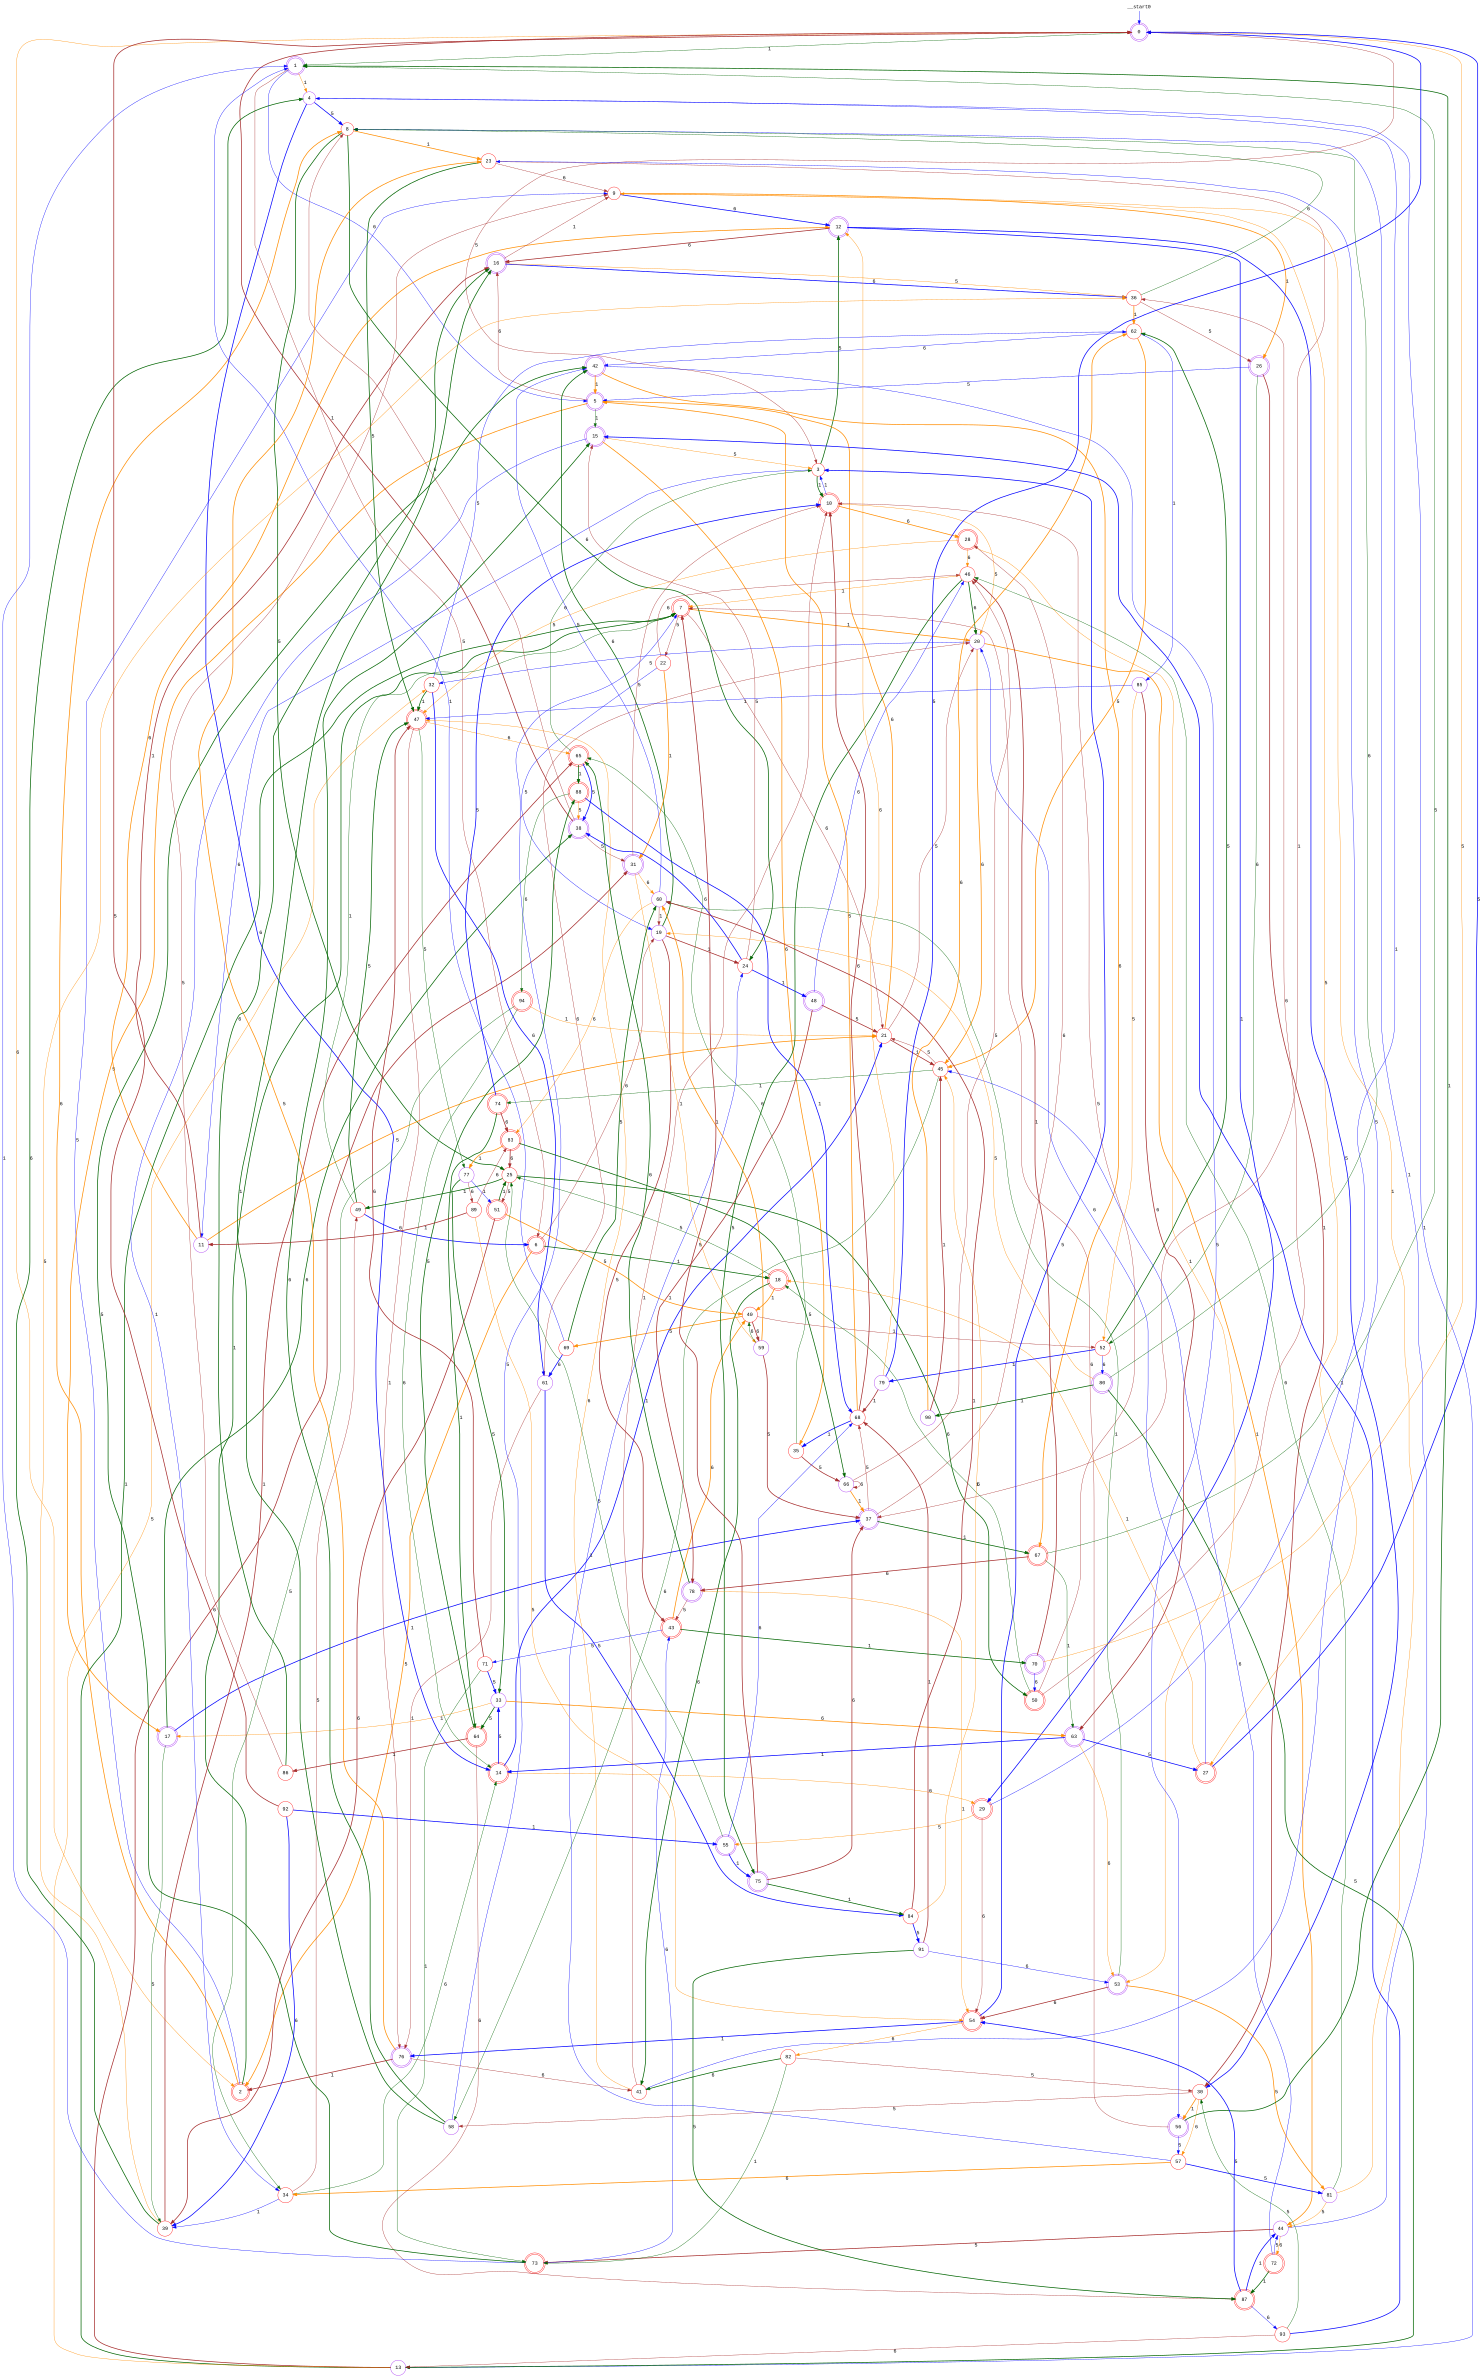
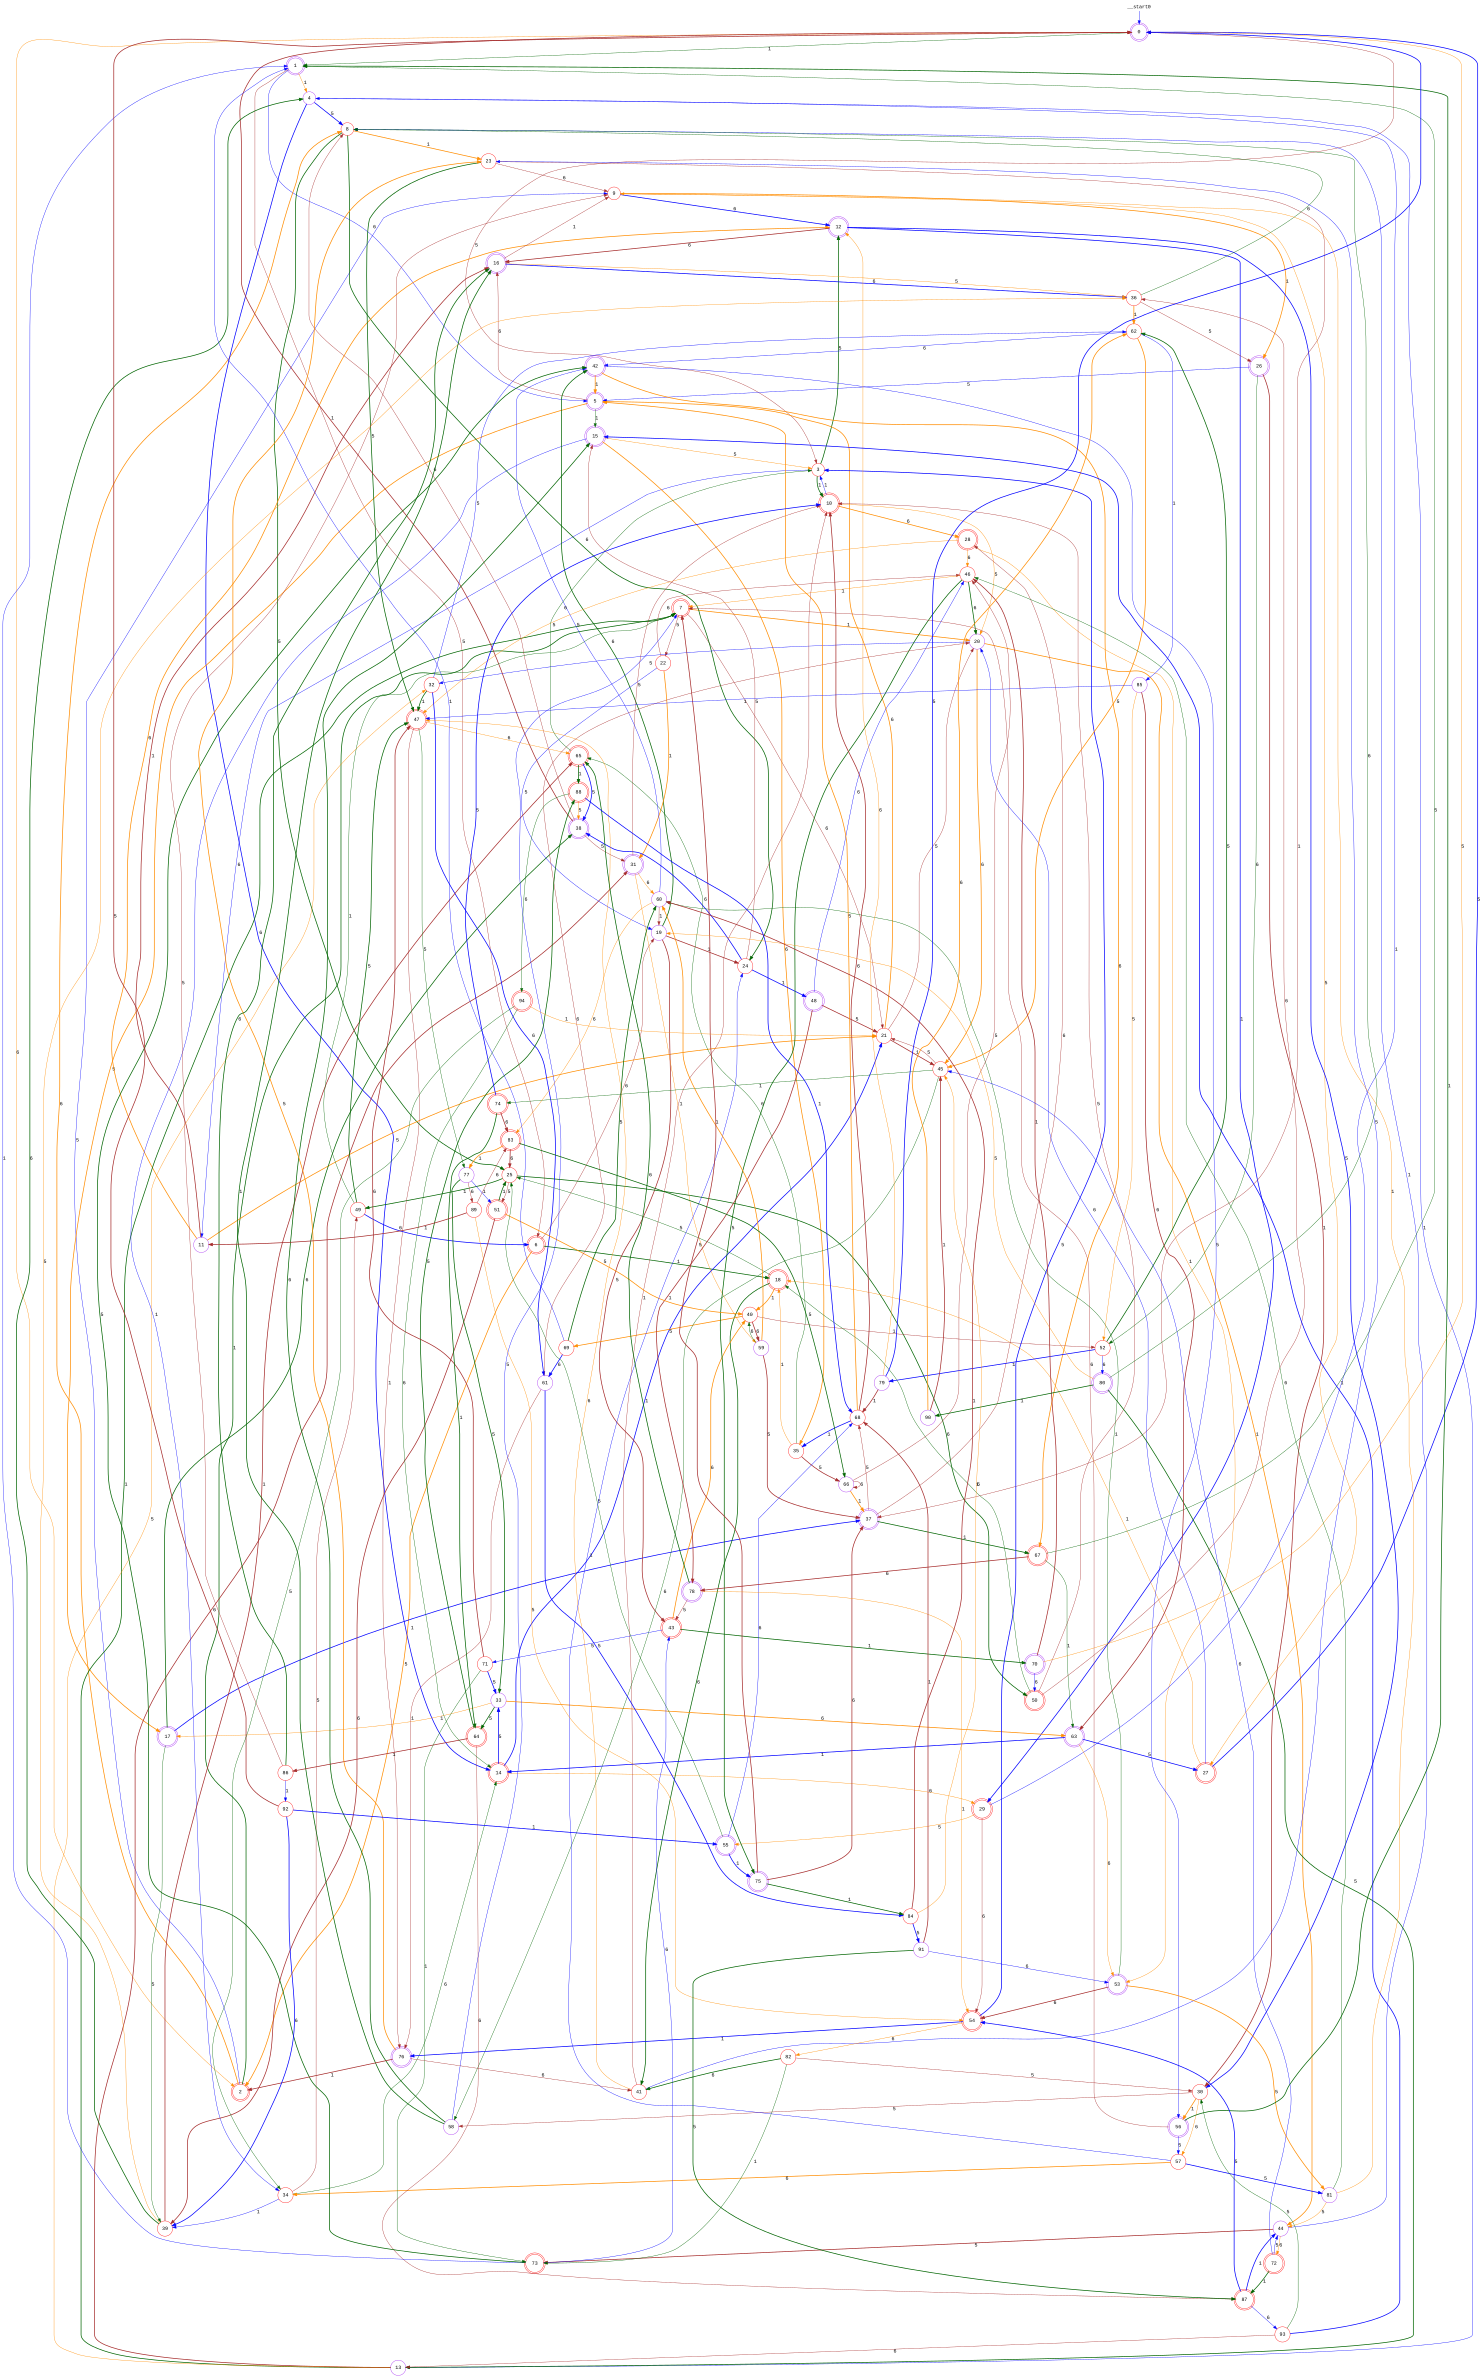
none -> (781, 1370)
none -> (286, 1789)
